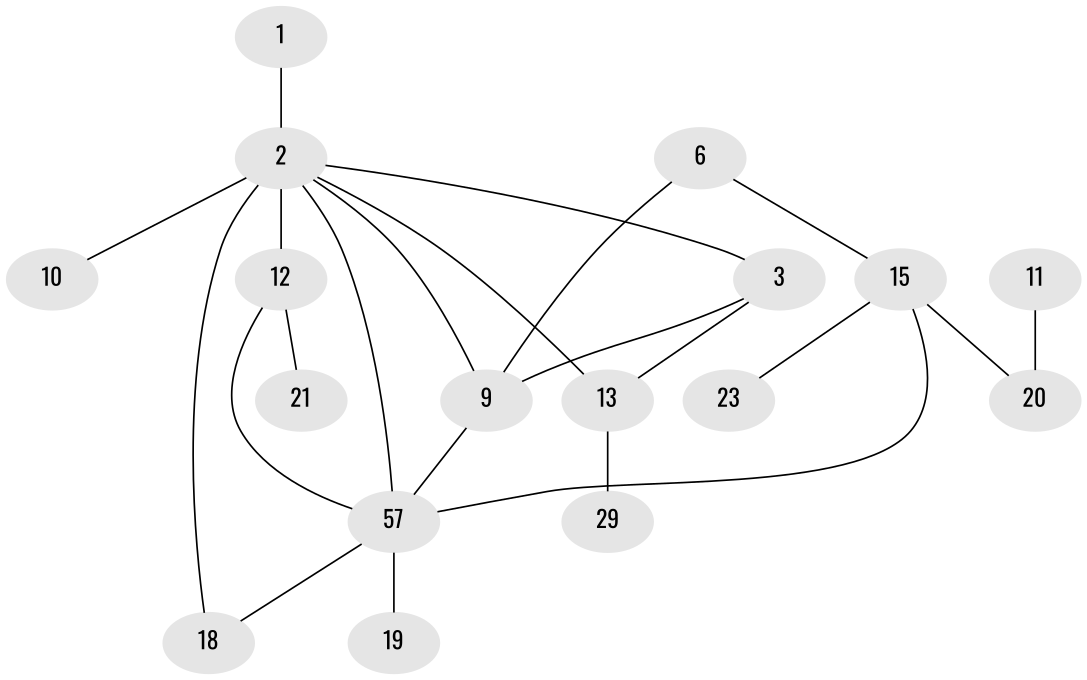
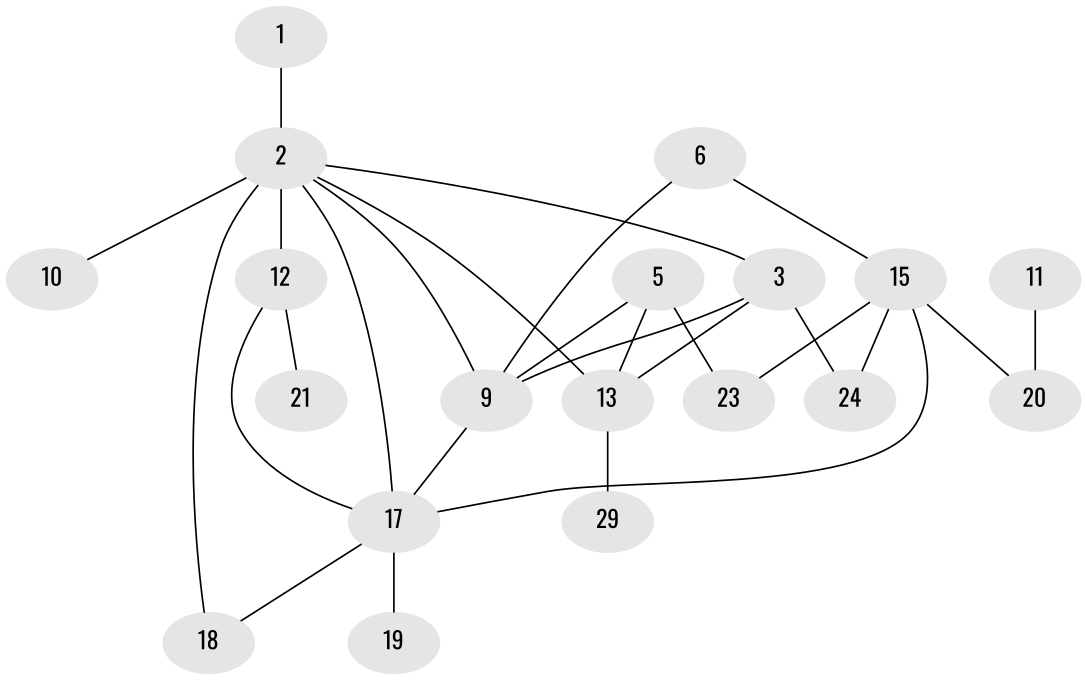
none -> (658, 279)
none -> (850, 401)
(394, 522) -> (394, 522)
